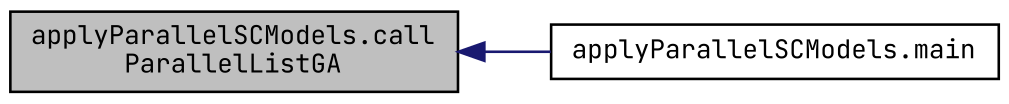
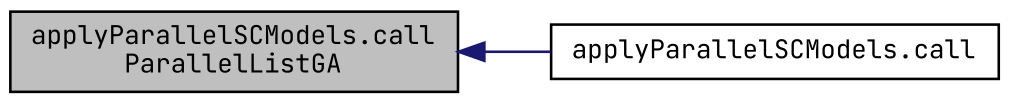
(775, 52) -> (775, 52)
